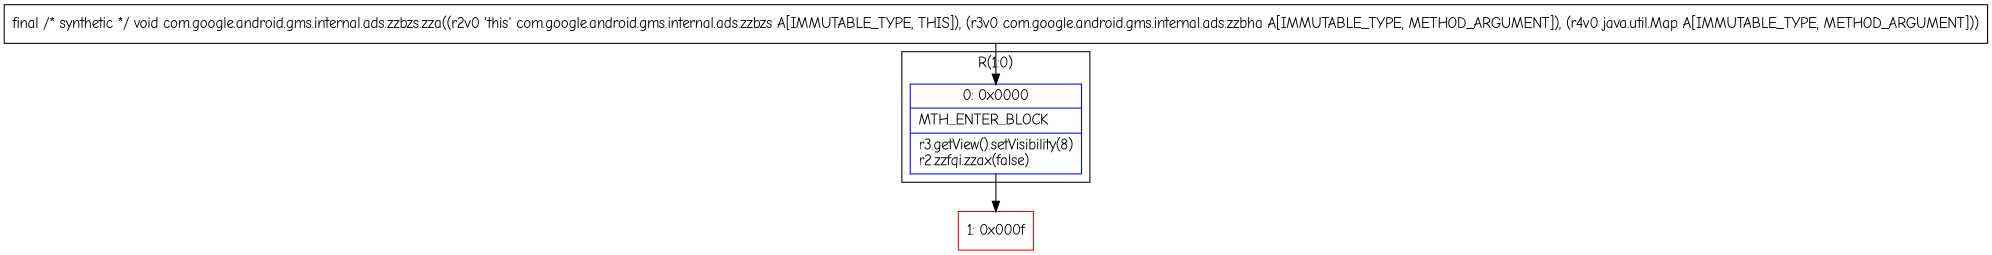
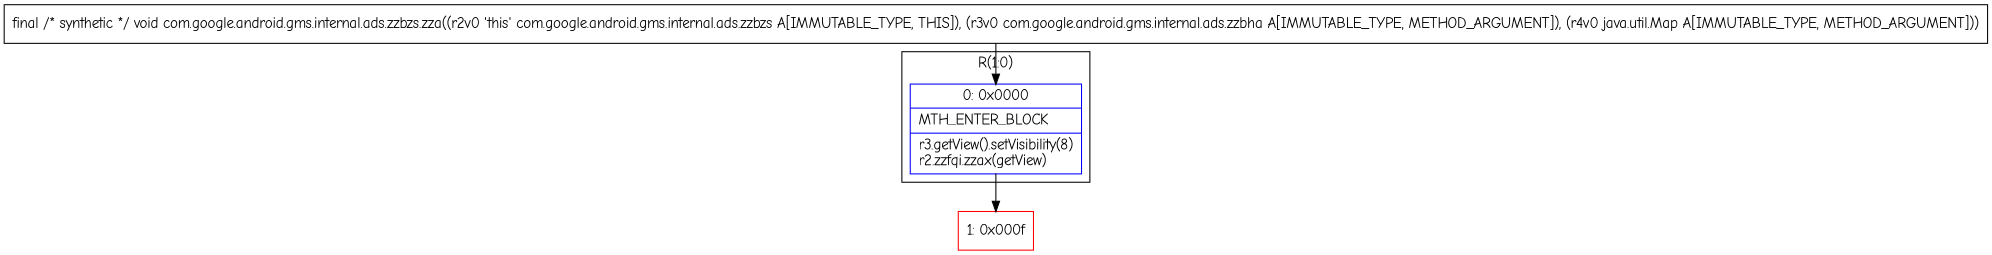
(974, 161) -> (983, 161)
